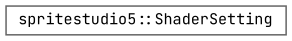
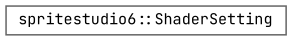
(146, 20) -> (146, 20)
